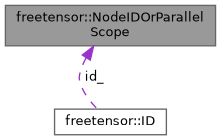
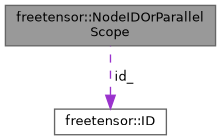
(81, 85) -> (110, 70)
